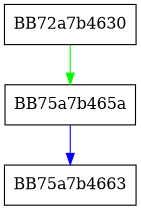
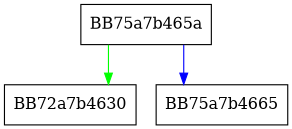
(70, 59) -> (108, 59)
(70, 185) -> (222, 105)
